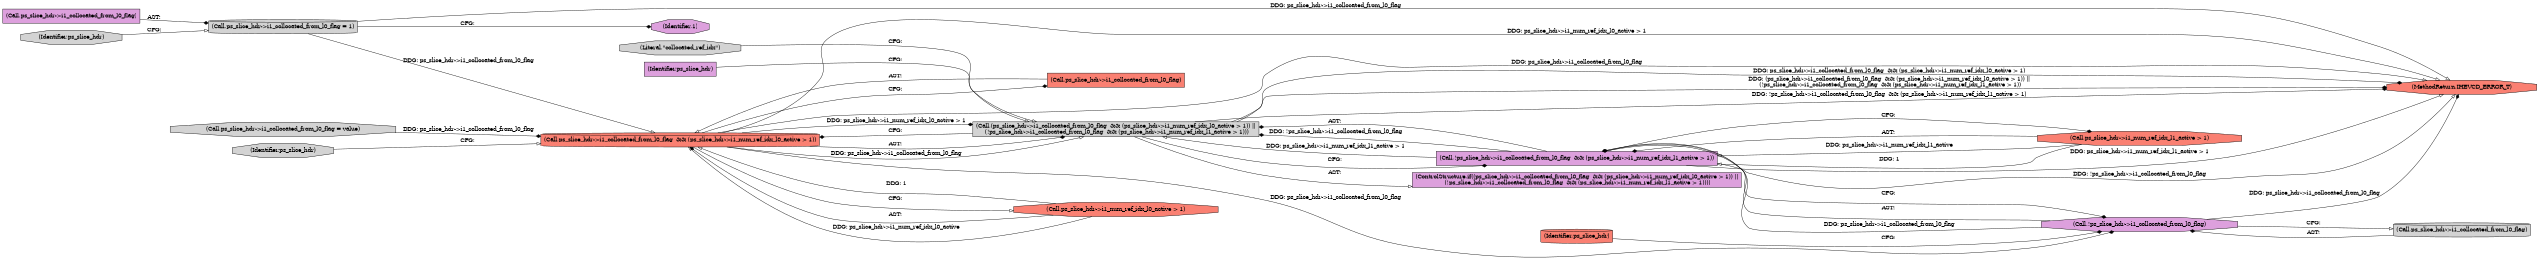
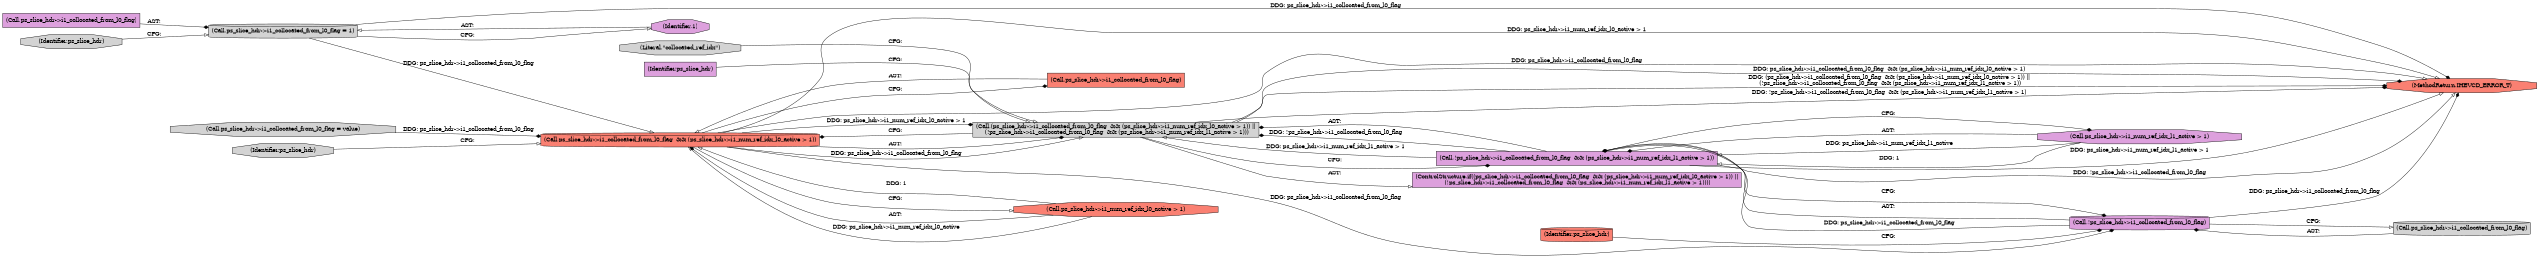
(1408, 9) -> (1406, 9)
(502, 27) -> (503, 40)
none -> (506, 29)
(2140, 138) -> (2140, 137)
(2140, 224) -> (2140, 223)
